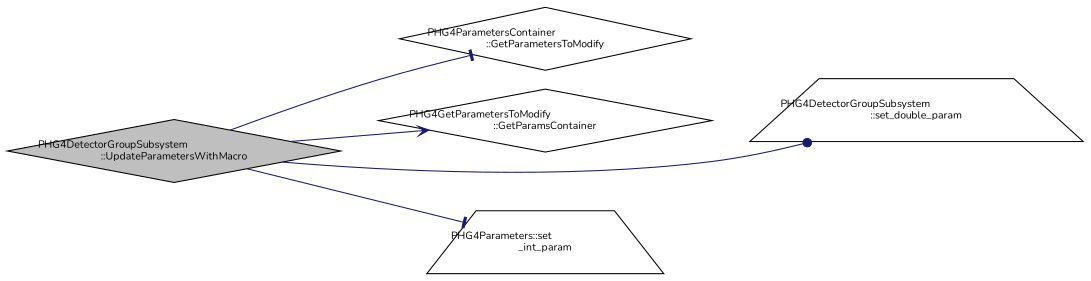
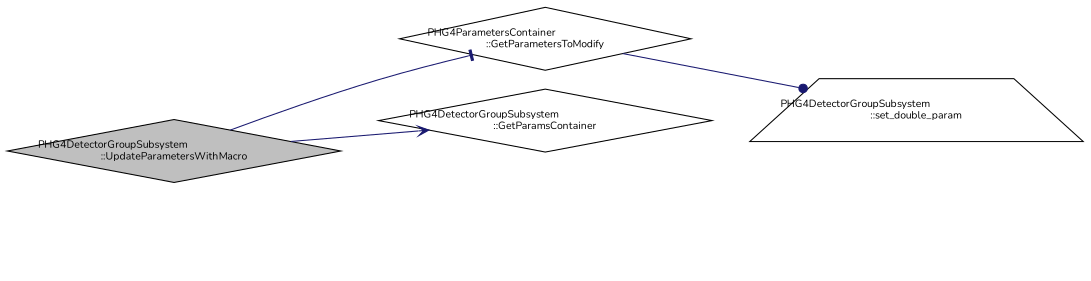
(545, 121) -> (545, 121)
(544, 172) -> (711, 71)
(545, 242) -> none
